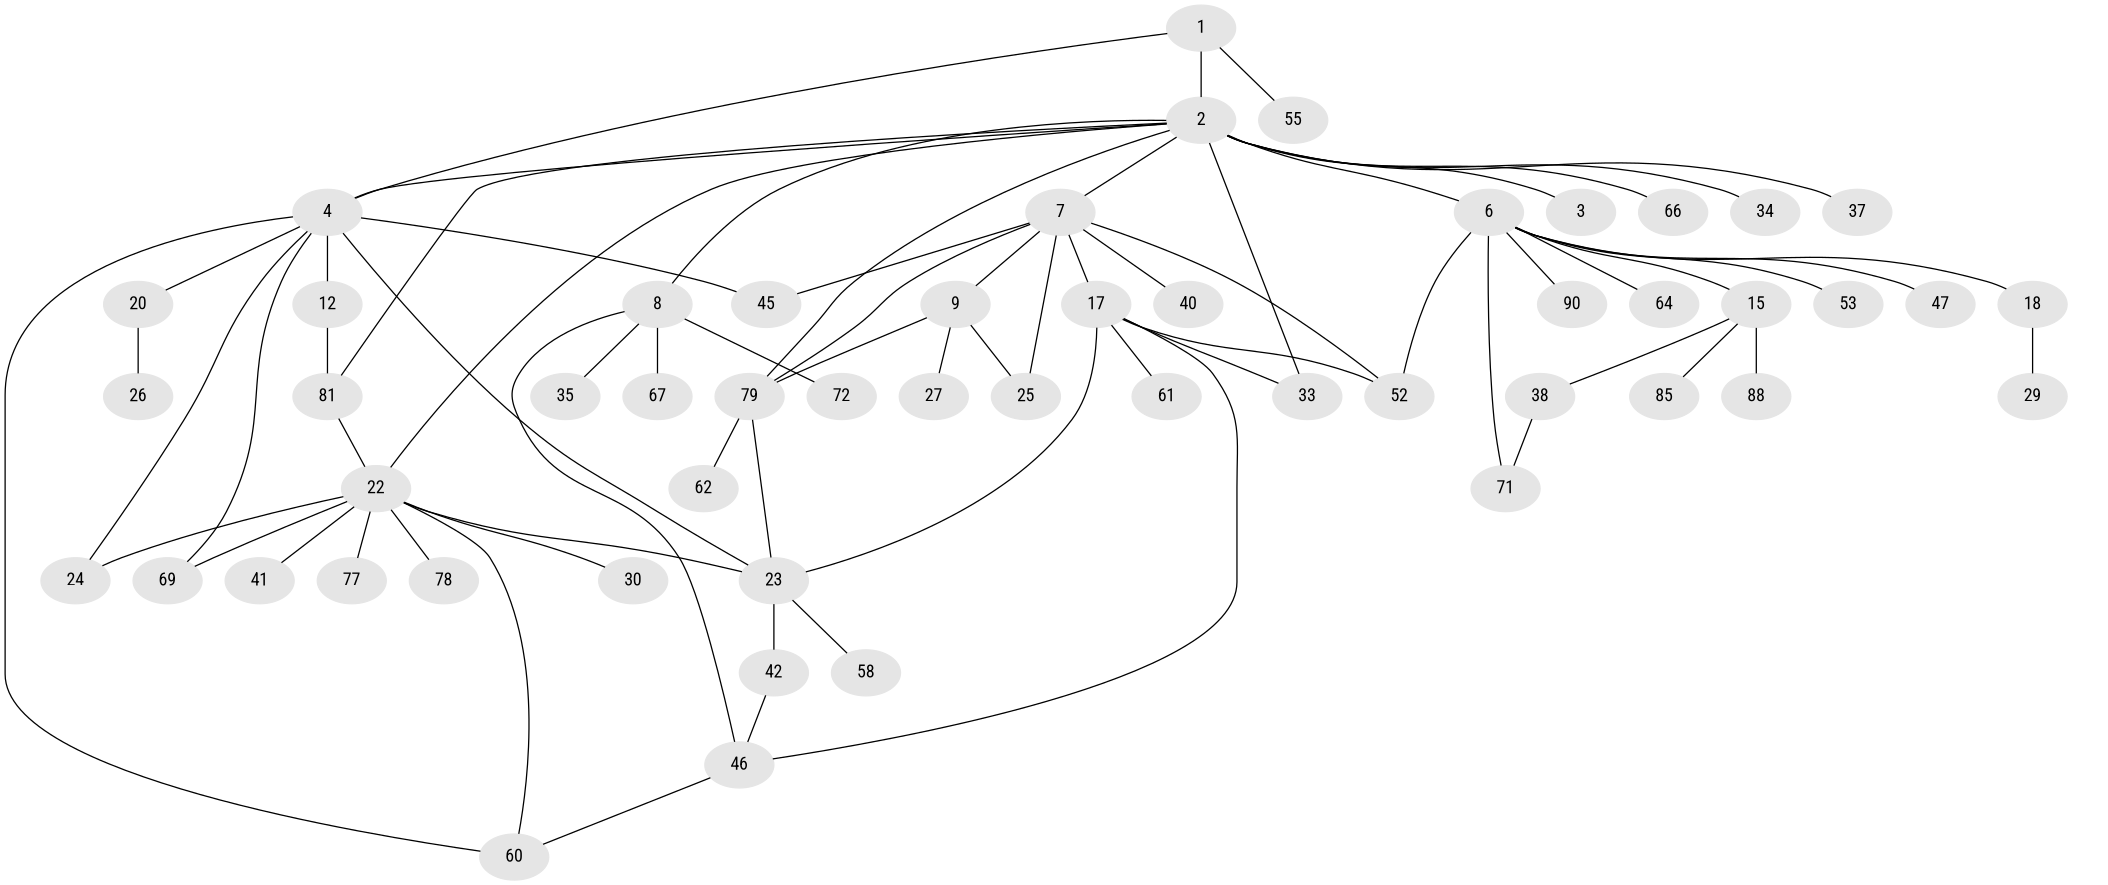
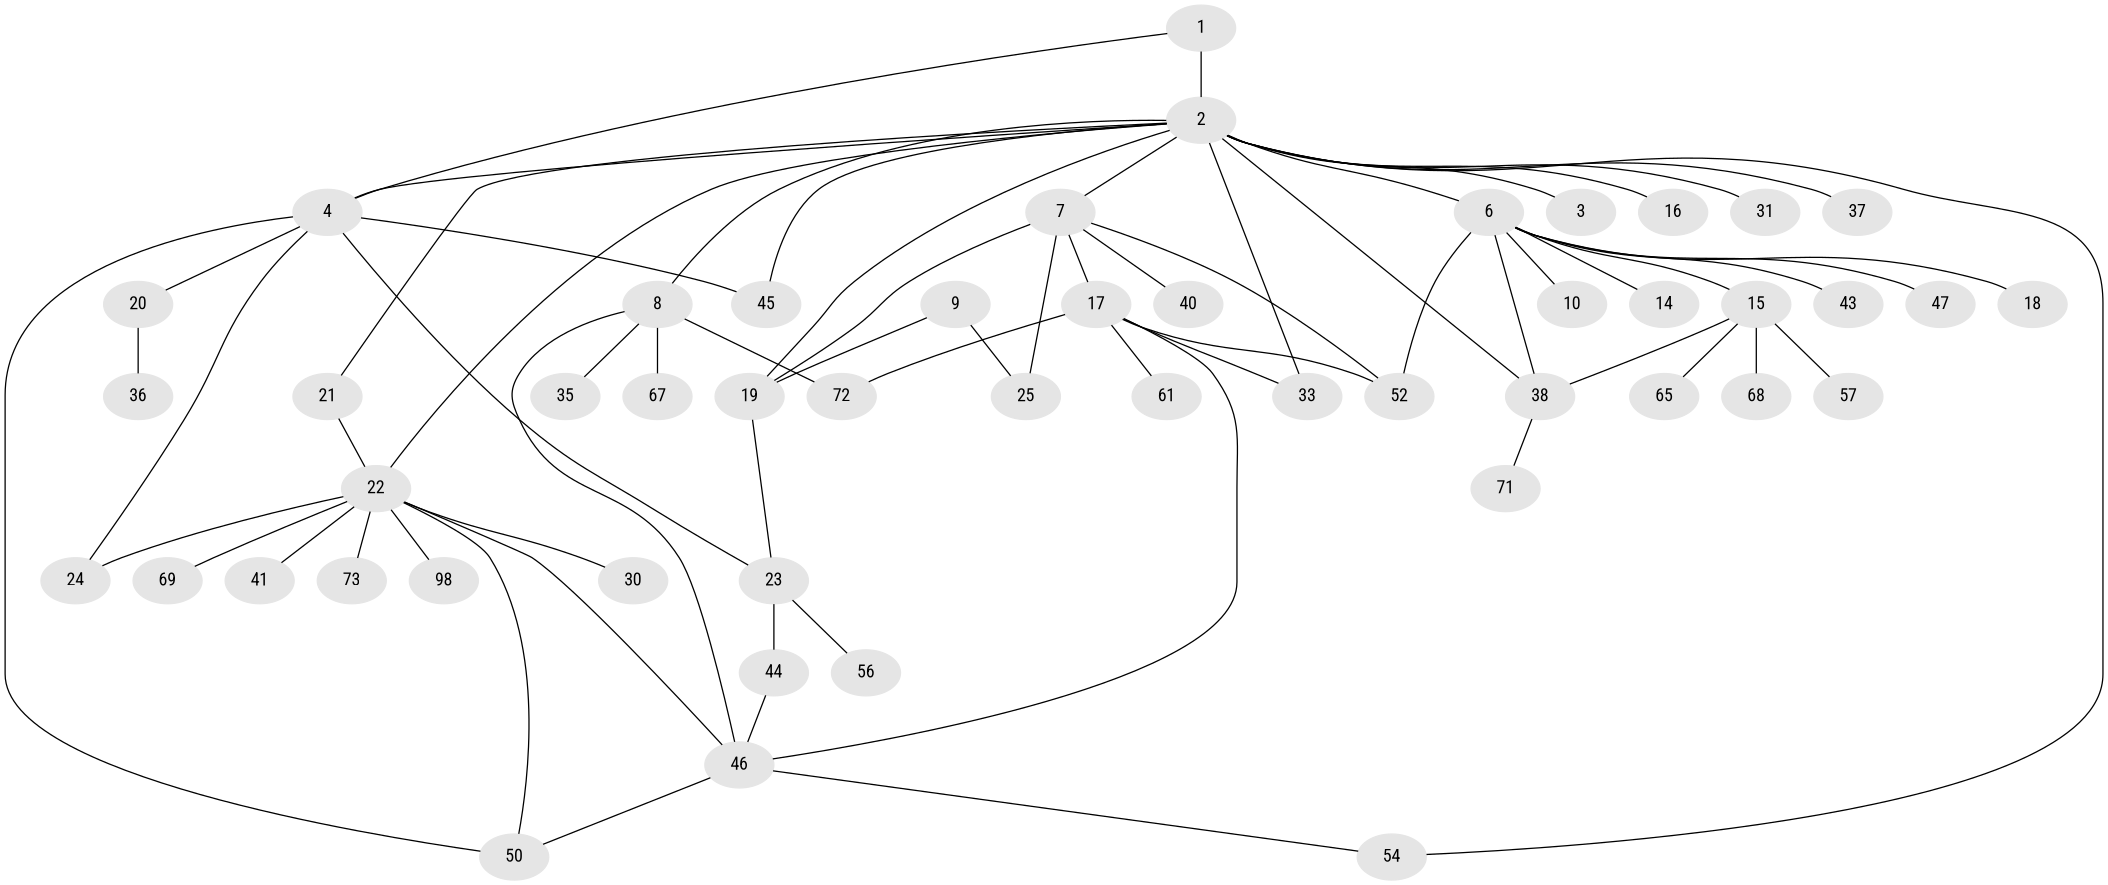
(1293, 120) -> none
(1673, 212) -> (1673, 212)
(1765, 212) -> (1765, 212)
(913, 258) -> (892, 160)
none -> (1371, 258)
(1008, 259) -> none
(327, 304) -> none
(1572, 304) -> (1572, 304)
(1664, 304) -> (1664, 304)
(1848, 304) -> (1848, 304)
(1490, 351) -> (1515, 304)
(138, 397) -> (138, 397)
(327, 397) -> (327, 397)
(750, 397) -> (750, 397)
(934, 397) -> none
(1664, 397) -> (1664, 397)
(1756, 397) -> (1756, 397)
none -> (1848, 397)
(2033, 397) -> none
(256, 401) -> none
(704, 489) -> none
(992, 491) -> (966, 345)
(572, 541) -> (581, 599)
(352, 581) -> (352, 581)
(444, 581) -> (444, 581)
(774, 673) -> (774, 673)
(866, 673) -> (866, 673)
(514, 857) -> (514, 857)
none -> (1392, 857)
